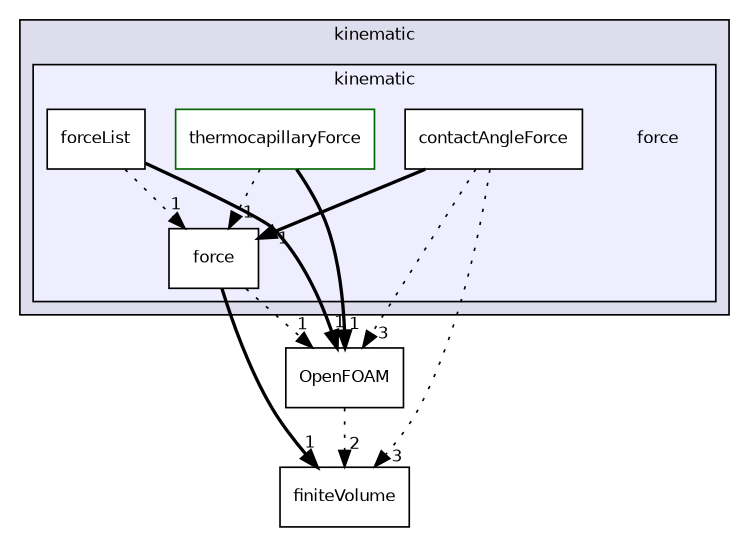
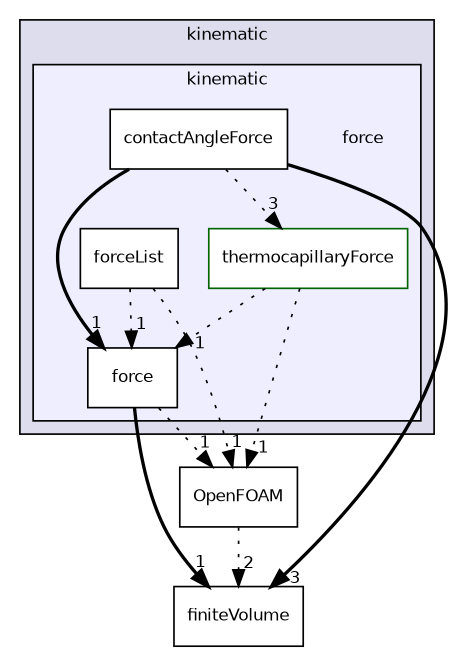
(263, 222) -> (200, 365)
(333, 246) -> (276, 370)
(424, 251) -> (248, 193)
(453, 326) -> (445, 323)
